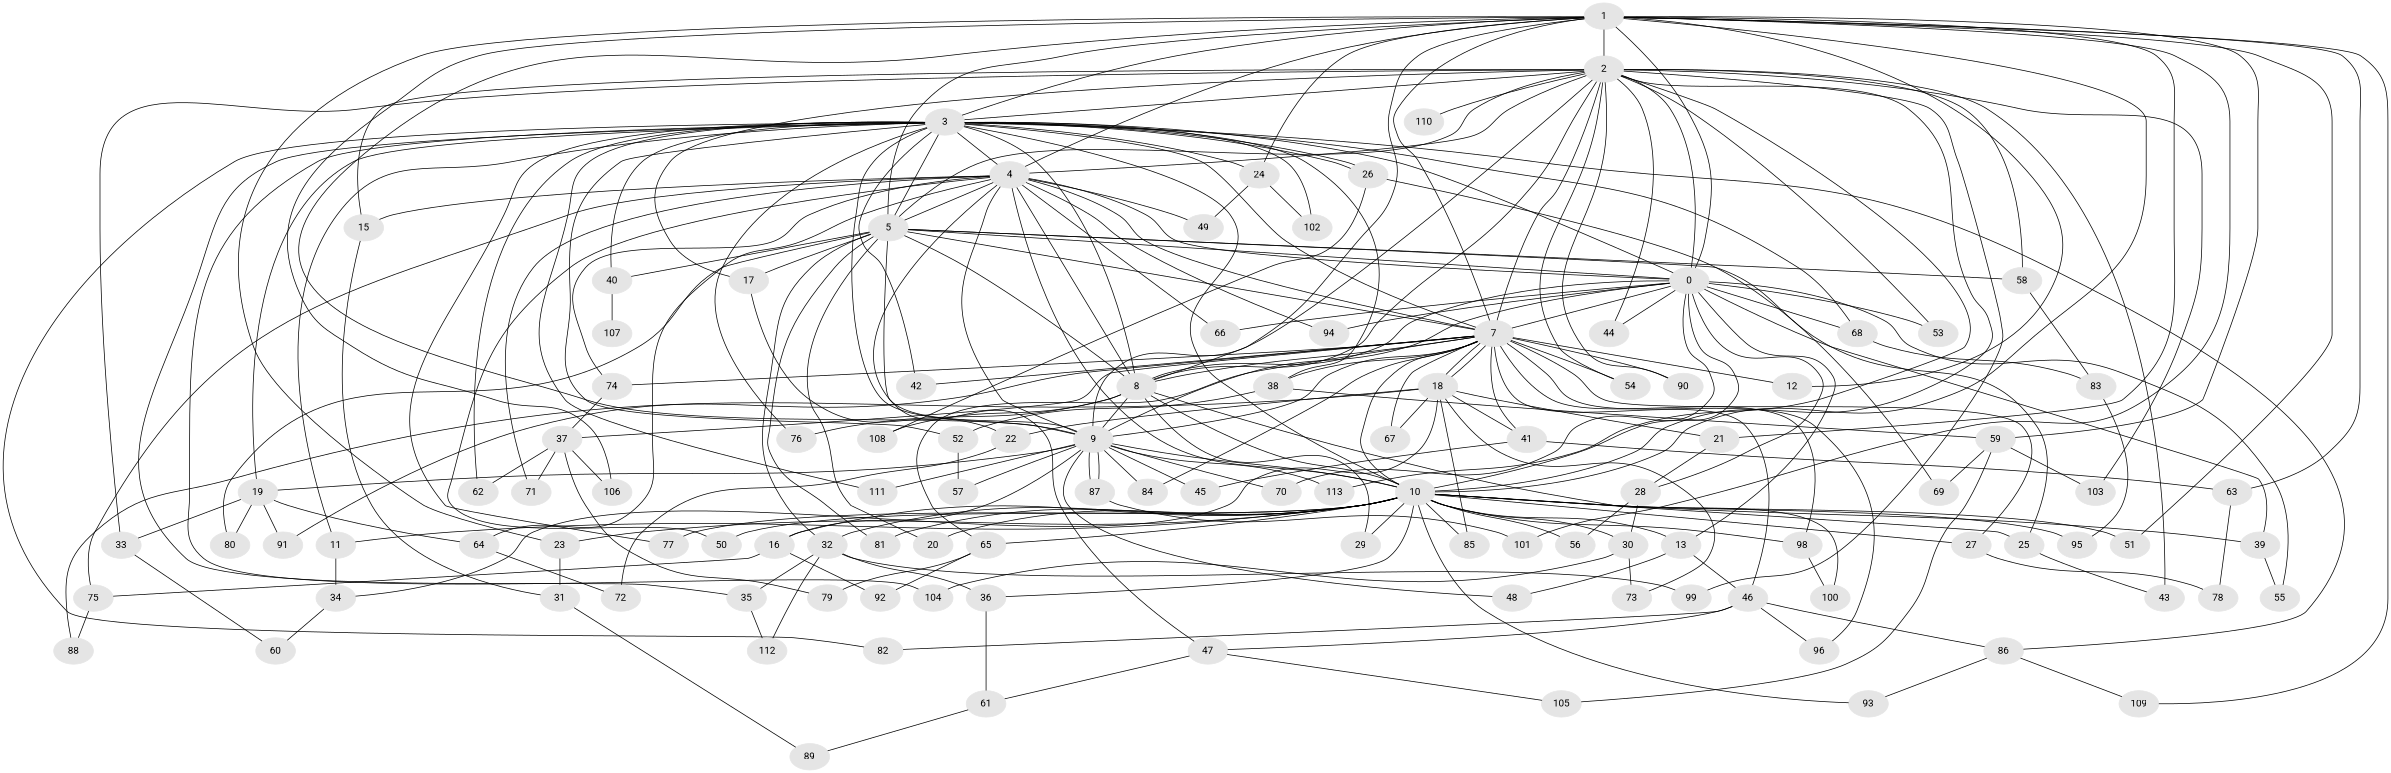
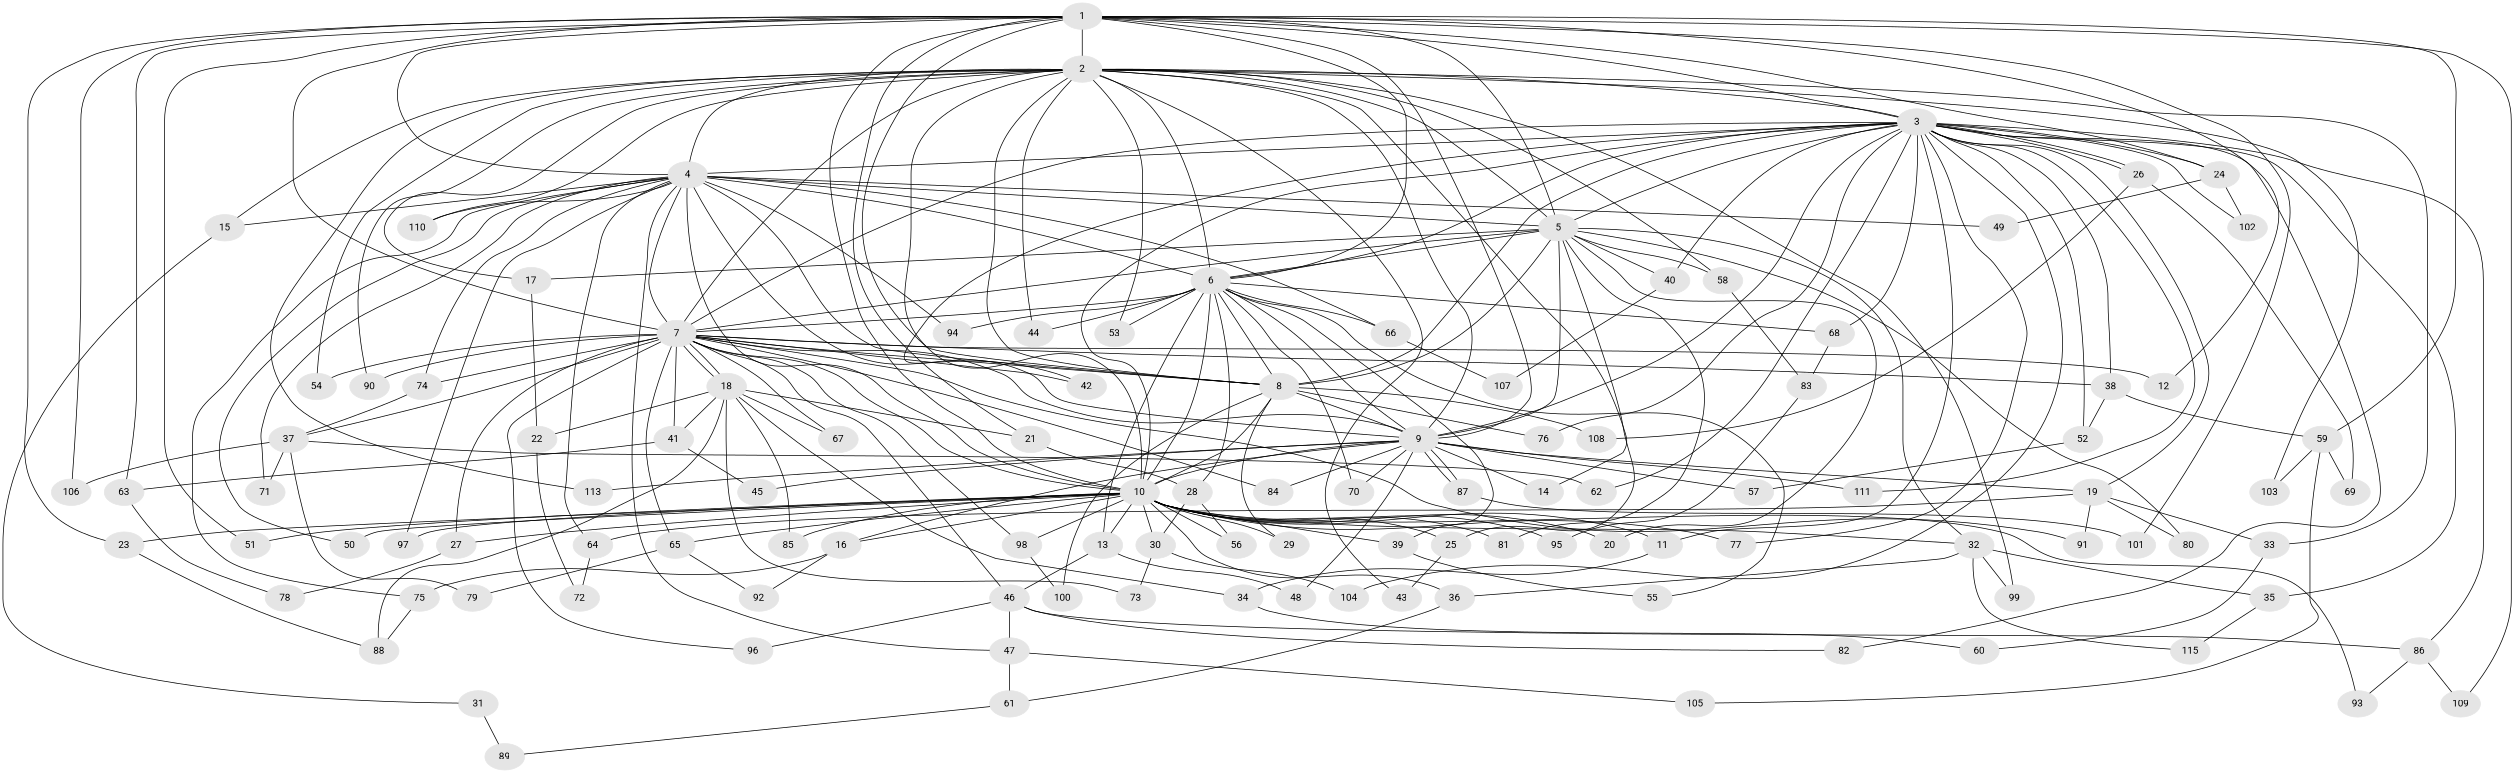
none -> (571, 201)
(1689, 281) -> (1211, 281)
none -> (1441, 357)
none -> (1544, 492)
none -> (403, 545)
(560, 565) -> (247, 607)
(767, 651) -> (2190, 651)
